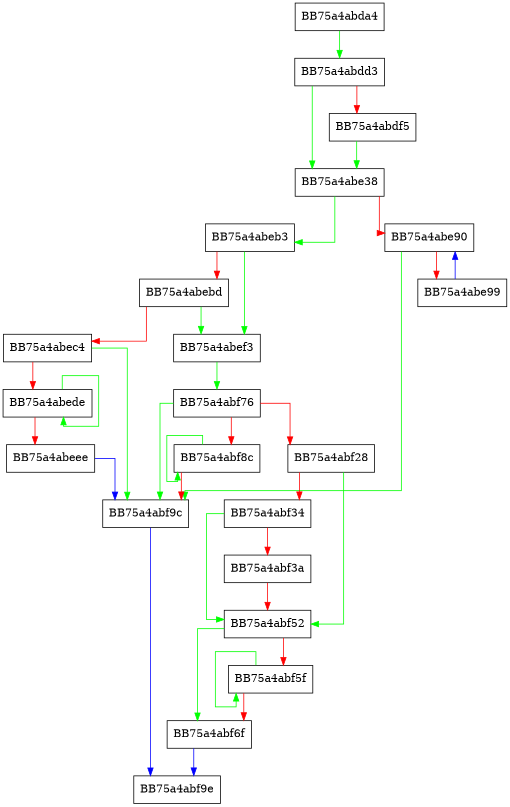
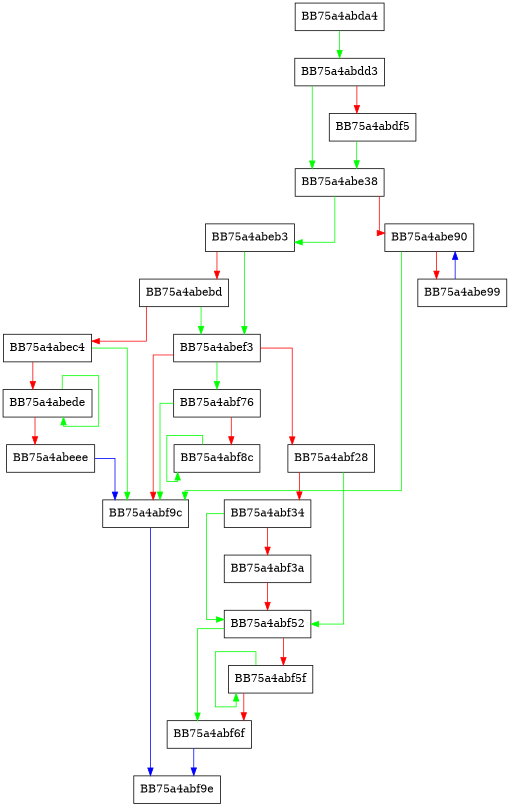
(290, 405) -> (292, 376)
(181, 485) -> (153, 413)
